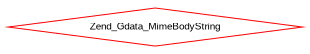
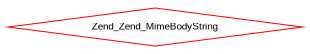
(155, 27) -> (155, 27)
